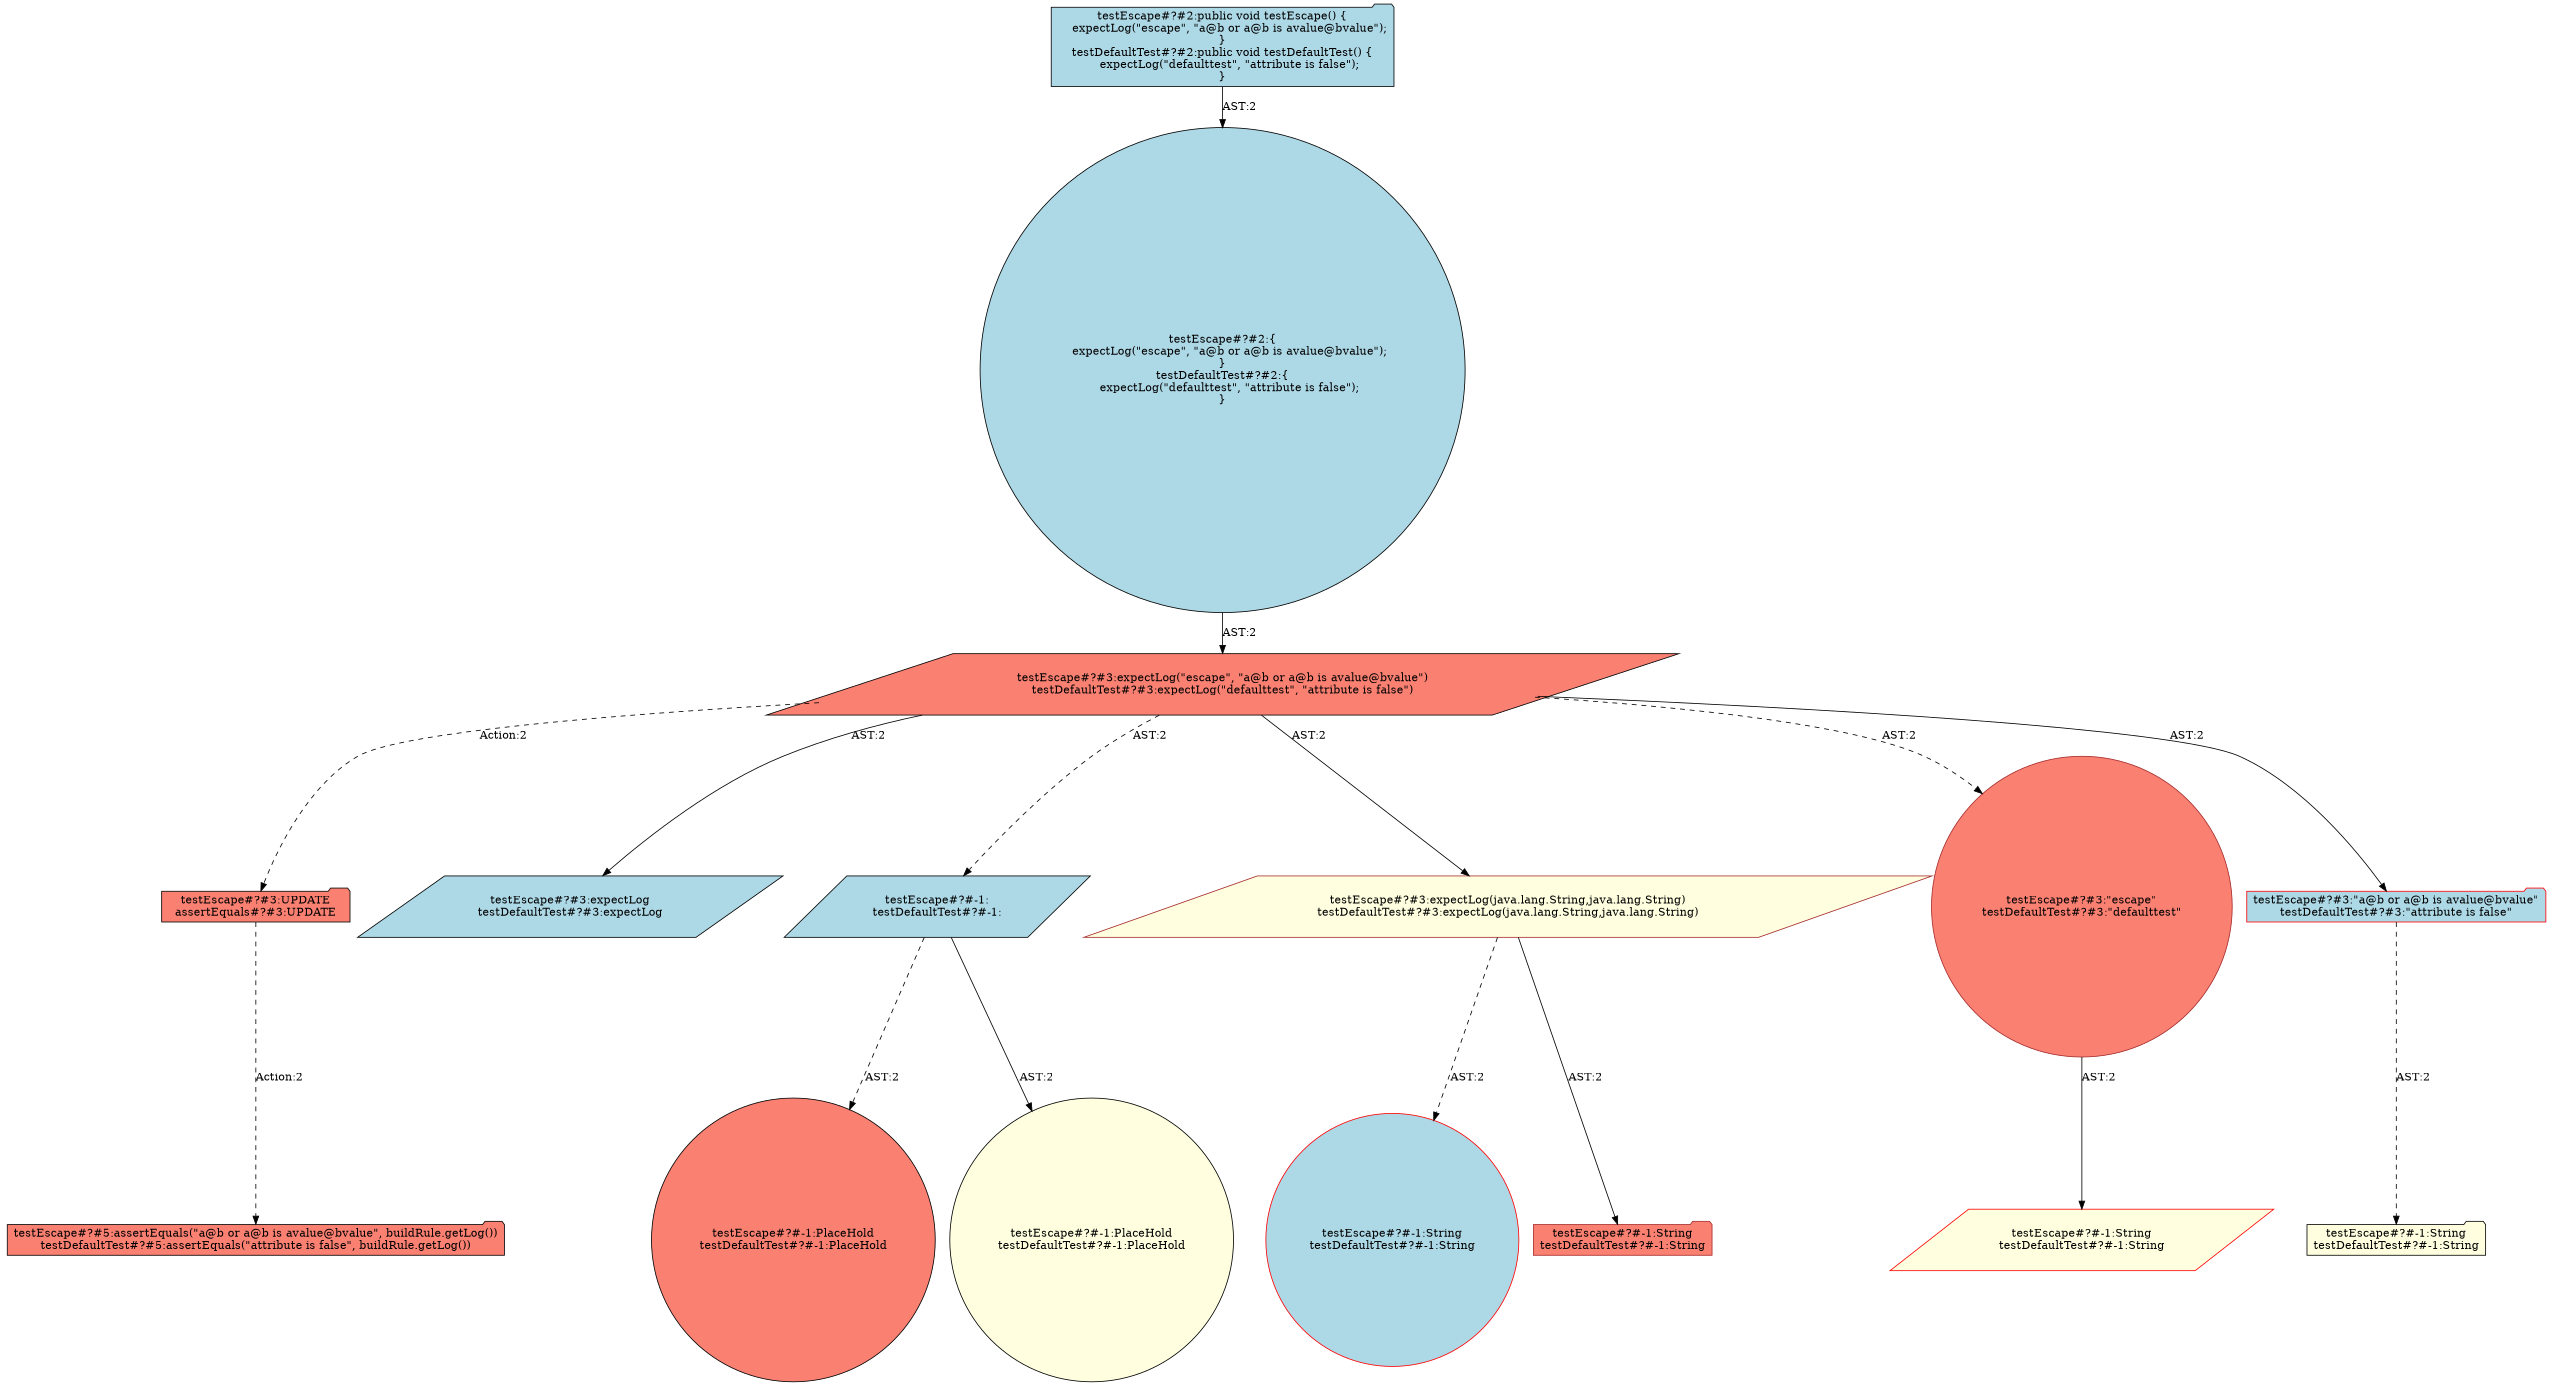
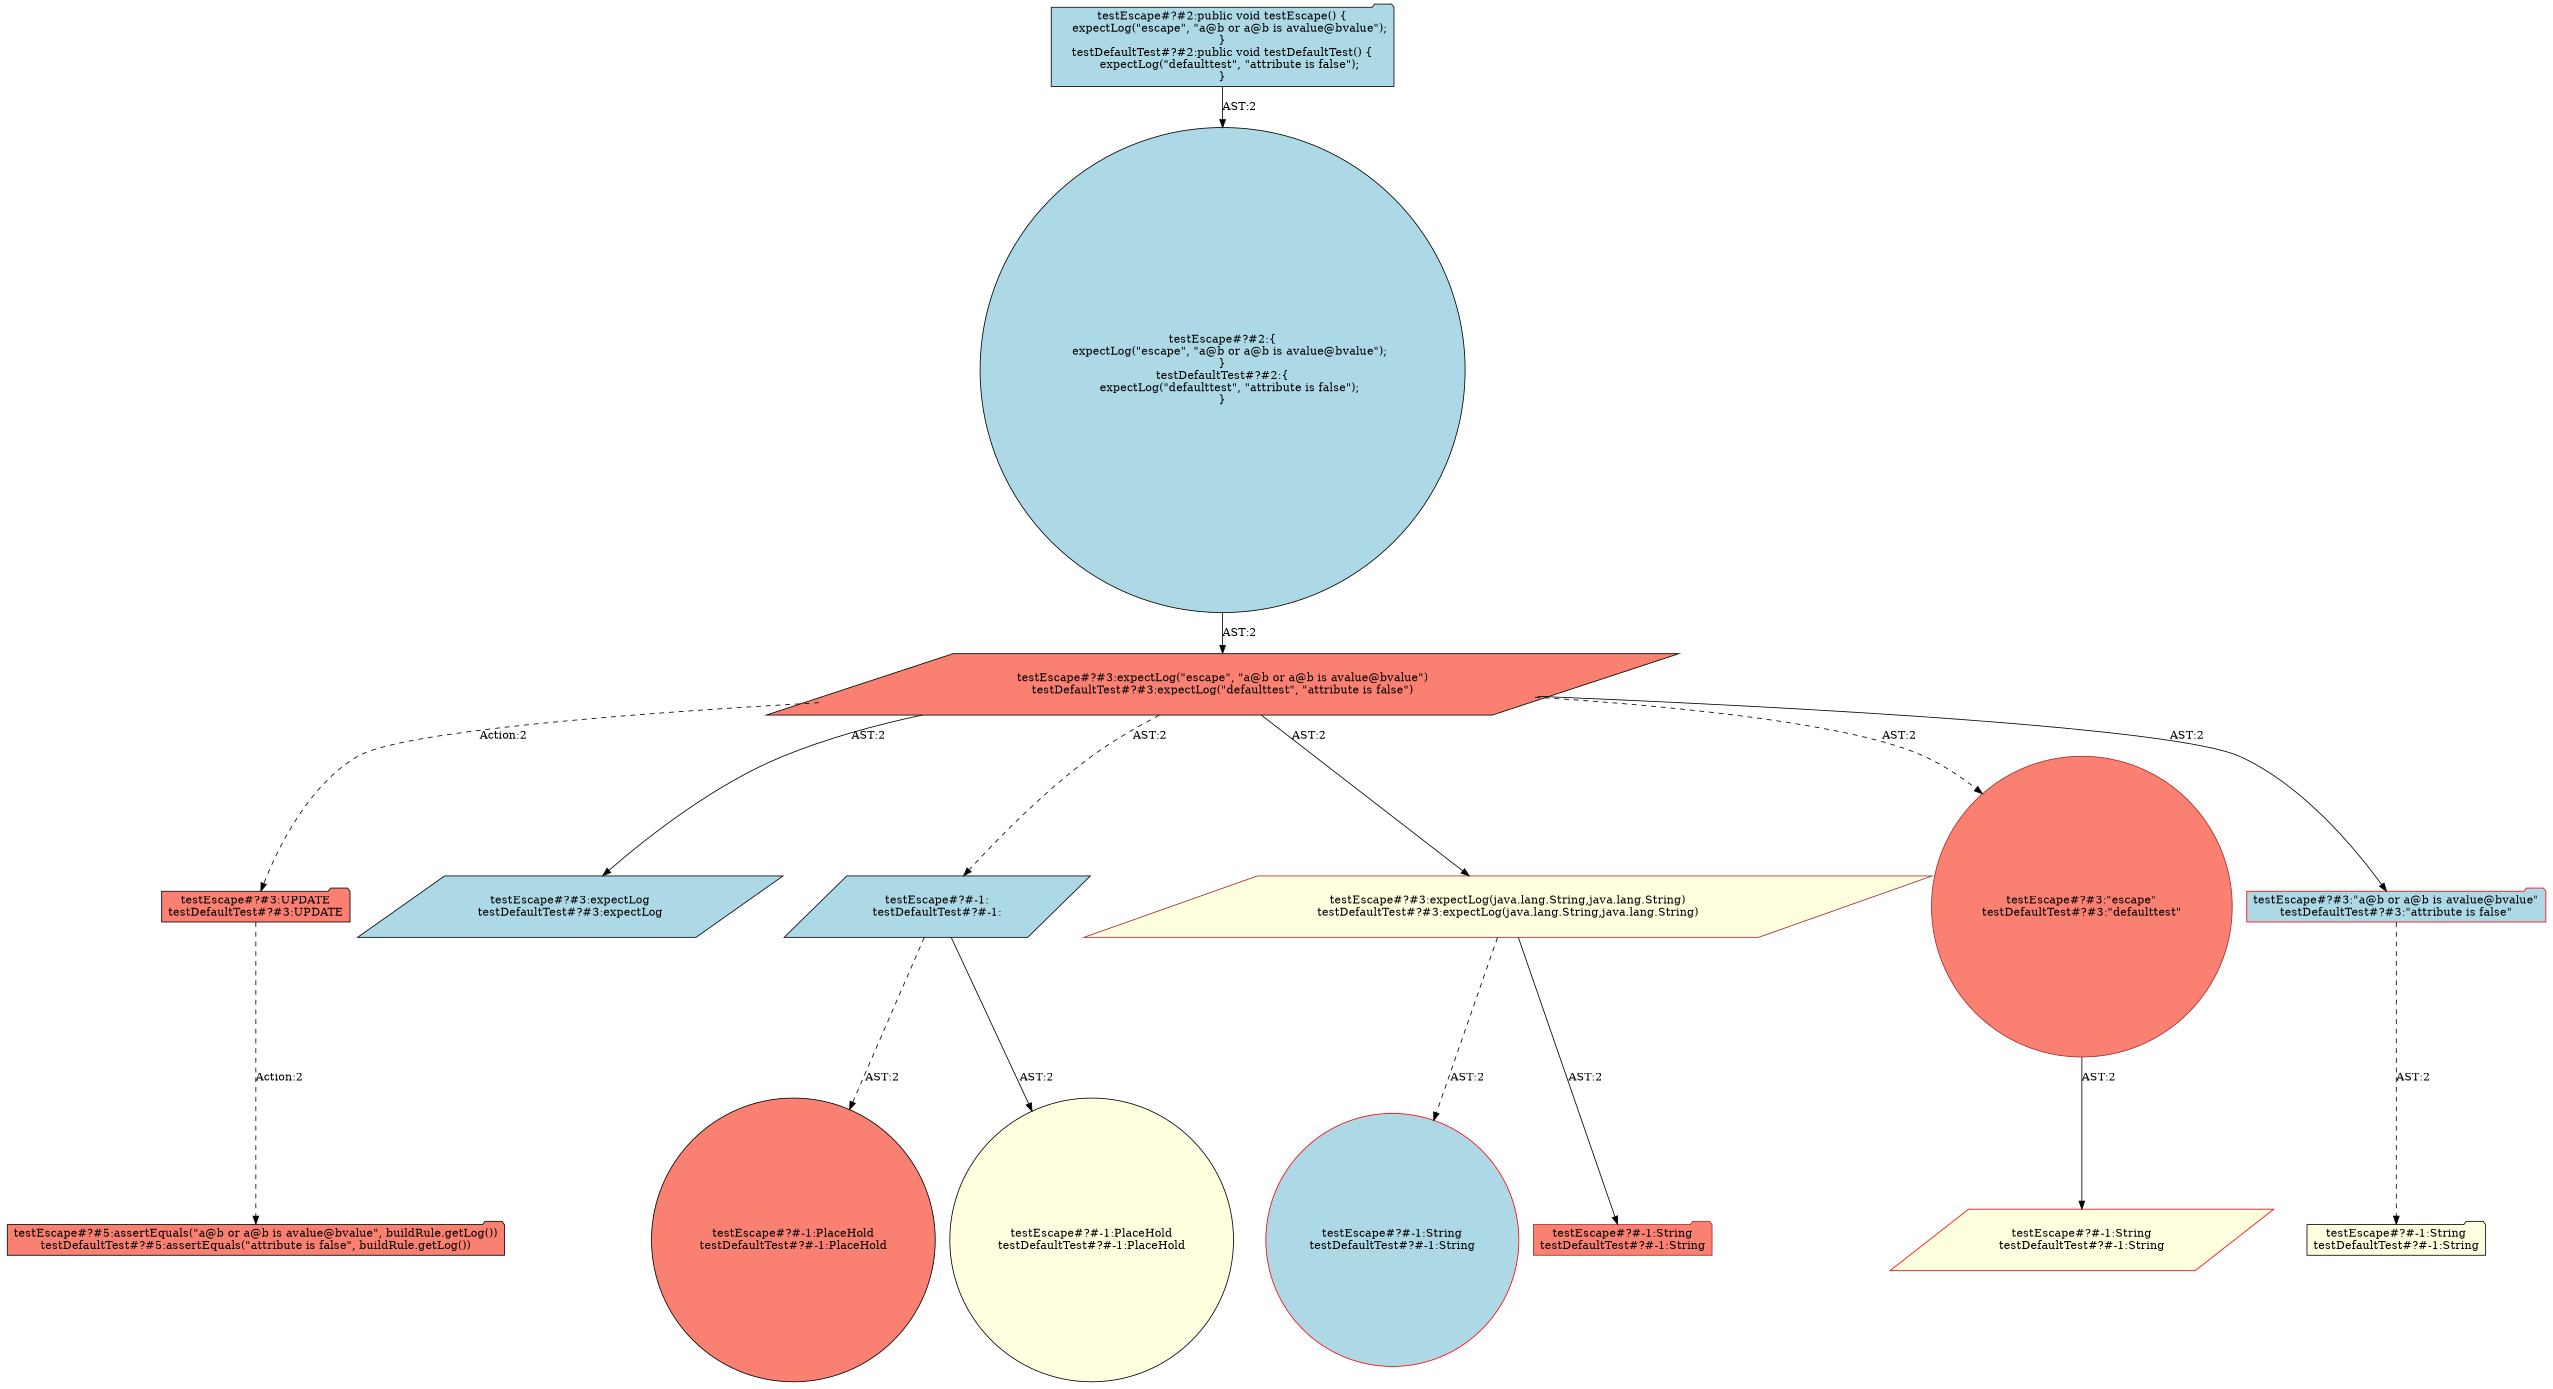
(256, 907) -> (256, 907)
